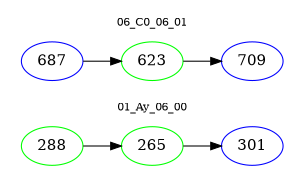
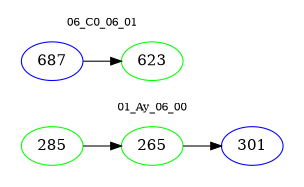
(252, 61) -> none
(52, 146) -> (52, 146)
